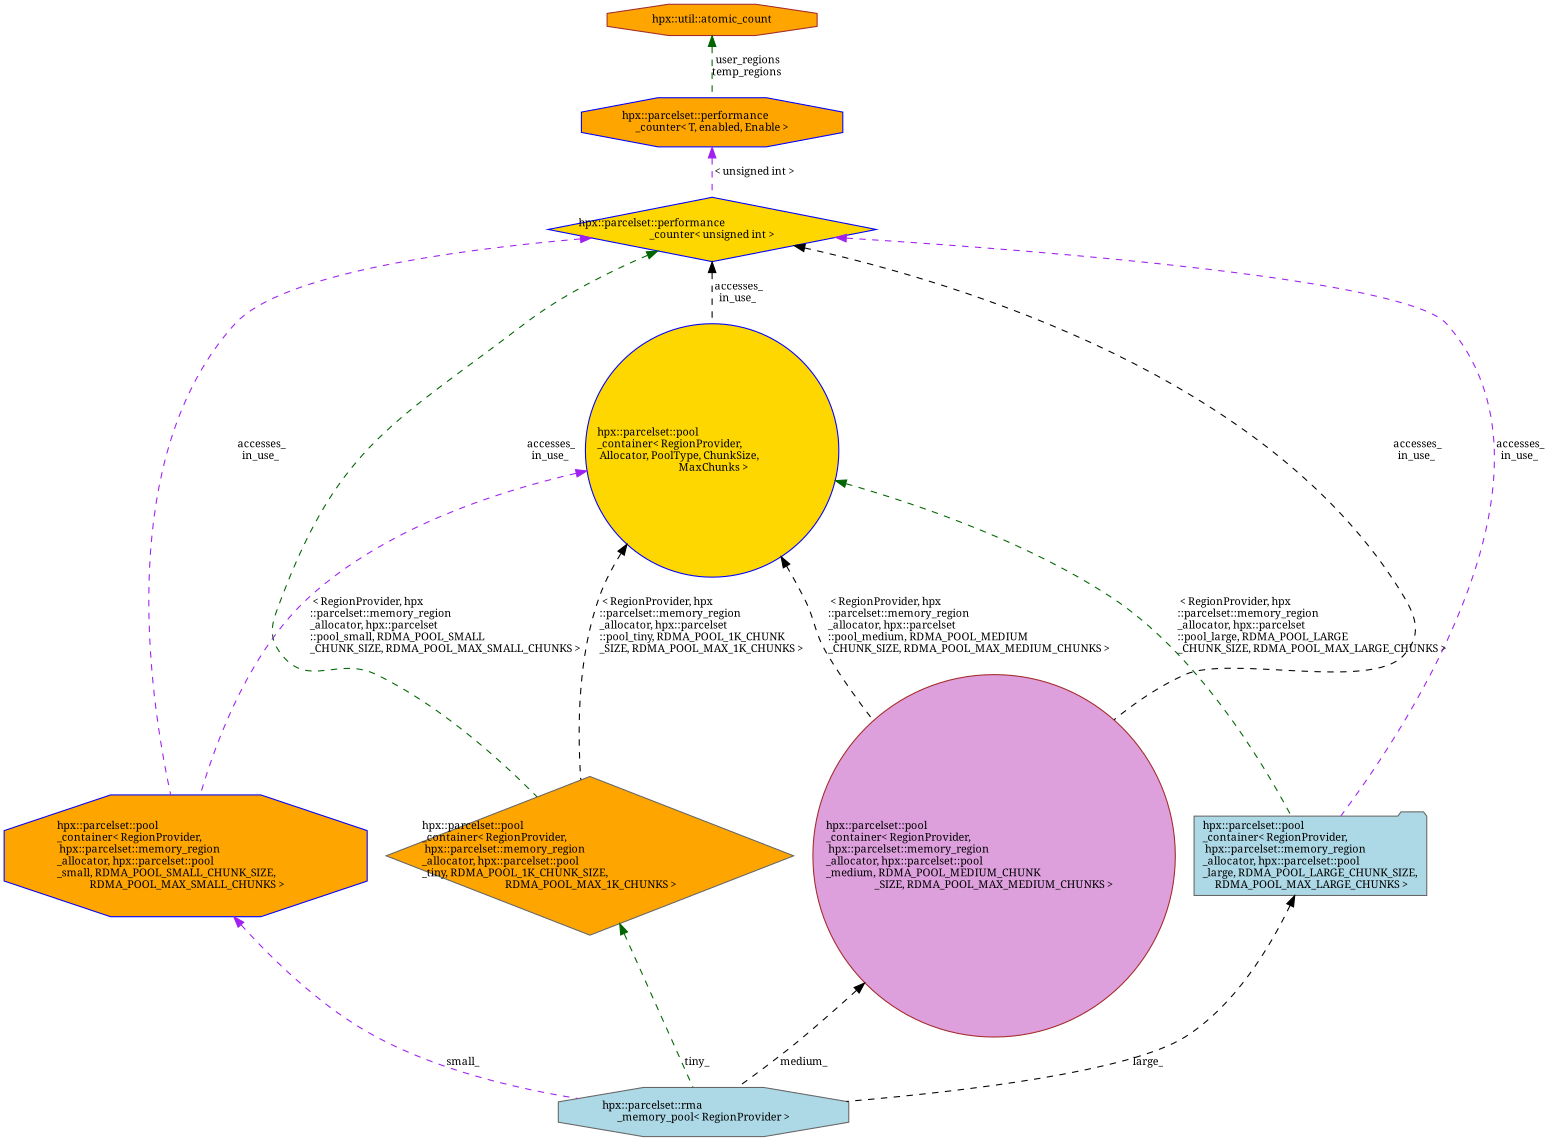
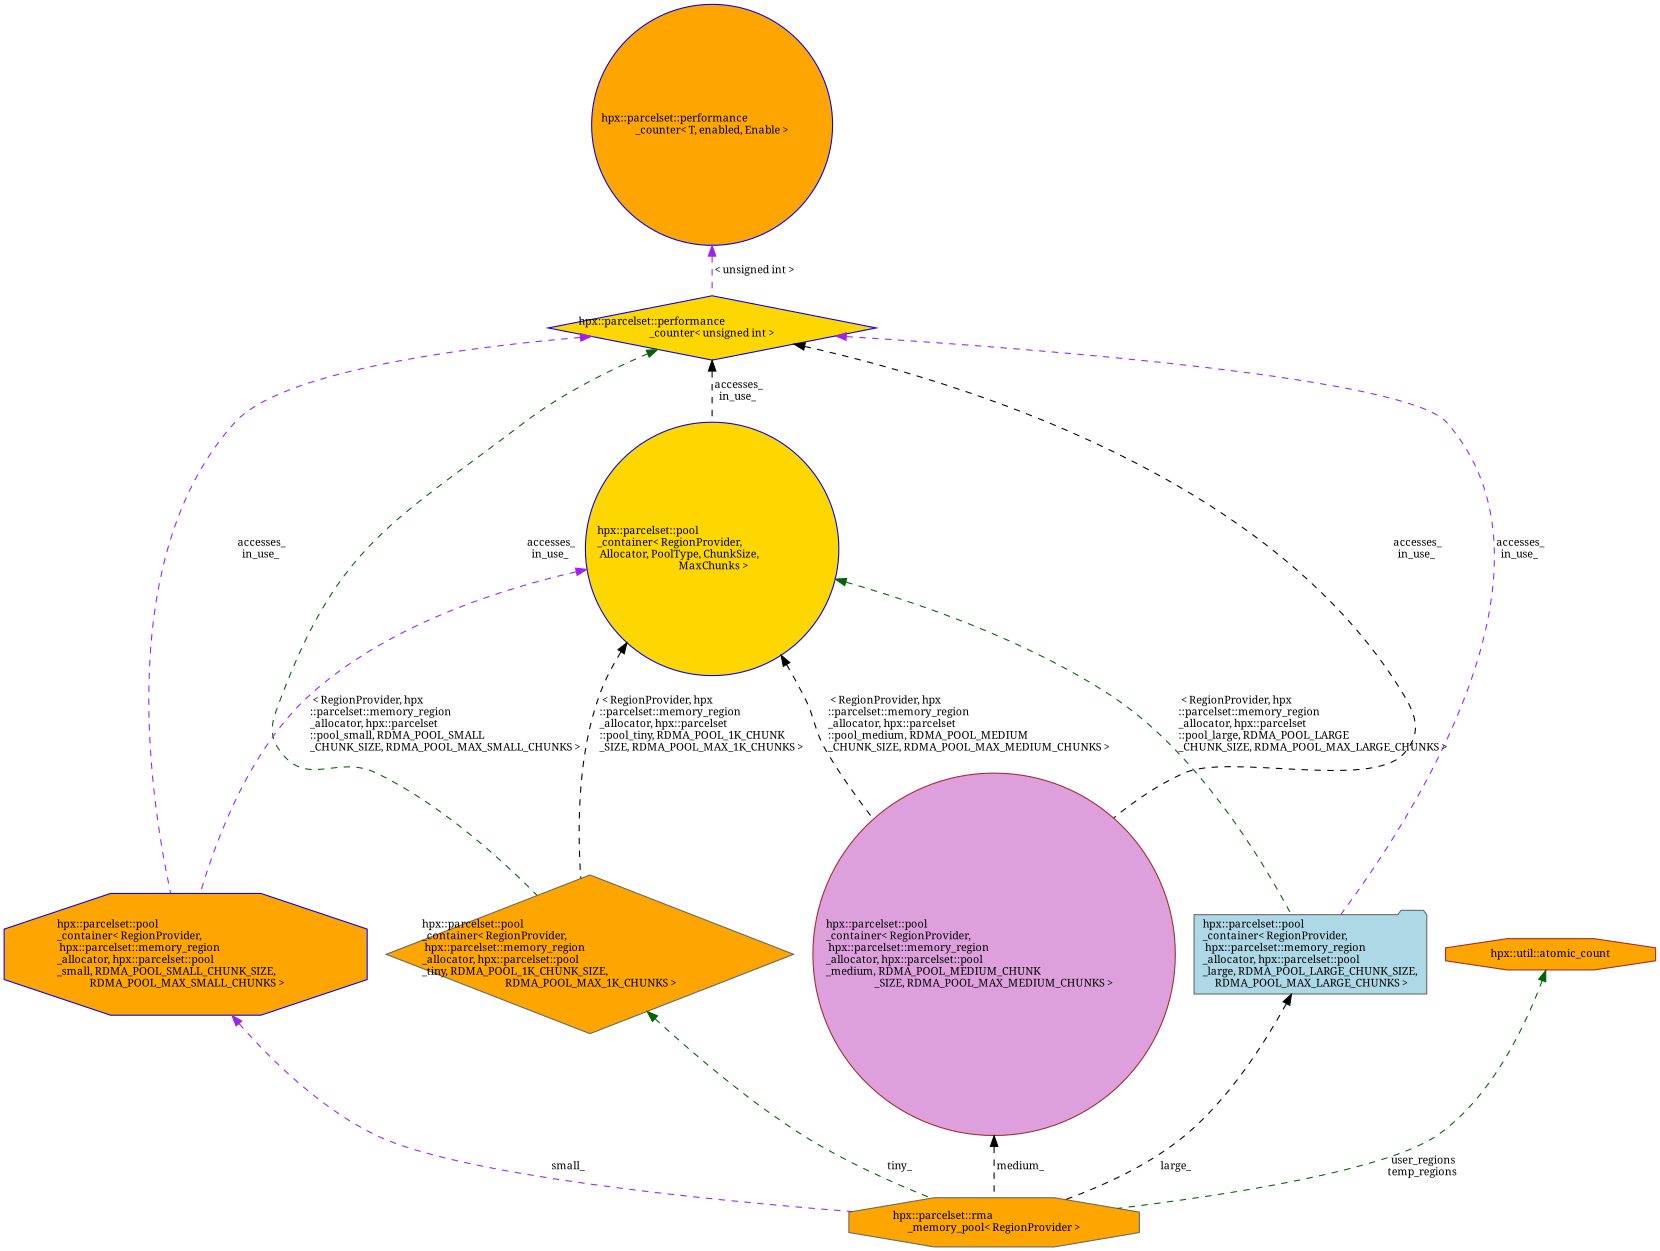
(712, 72) -> (1373, 1162)
(712, 122) -> (712, 125)
(704, 1112) -> (994, 1222)
